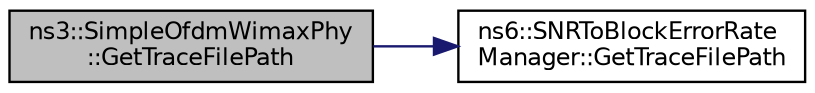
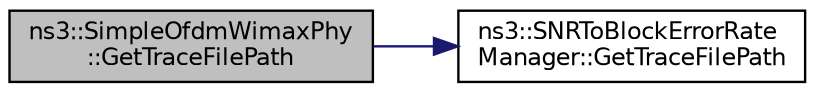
(632, 46) -> (632, 46)
